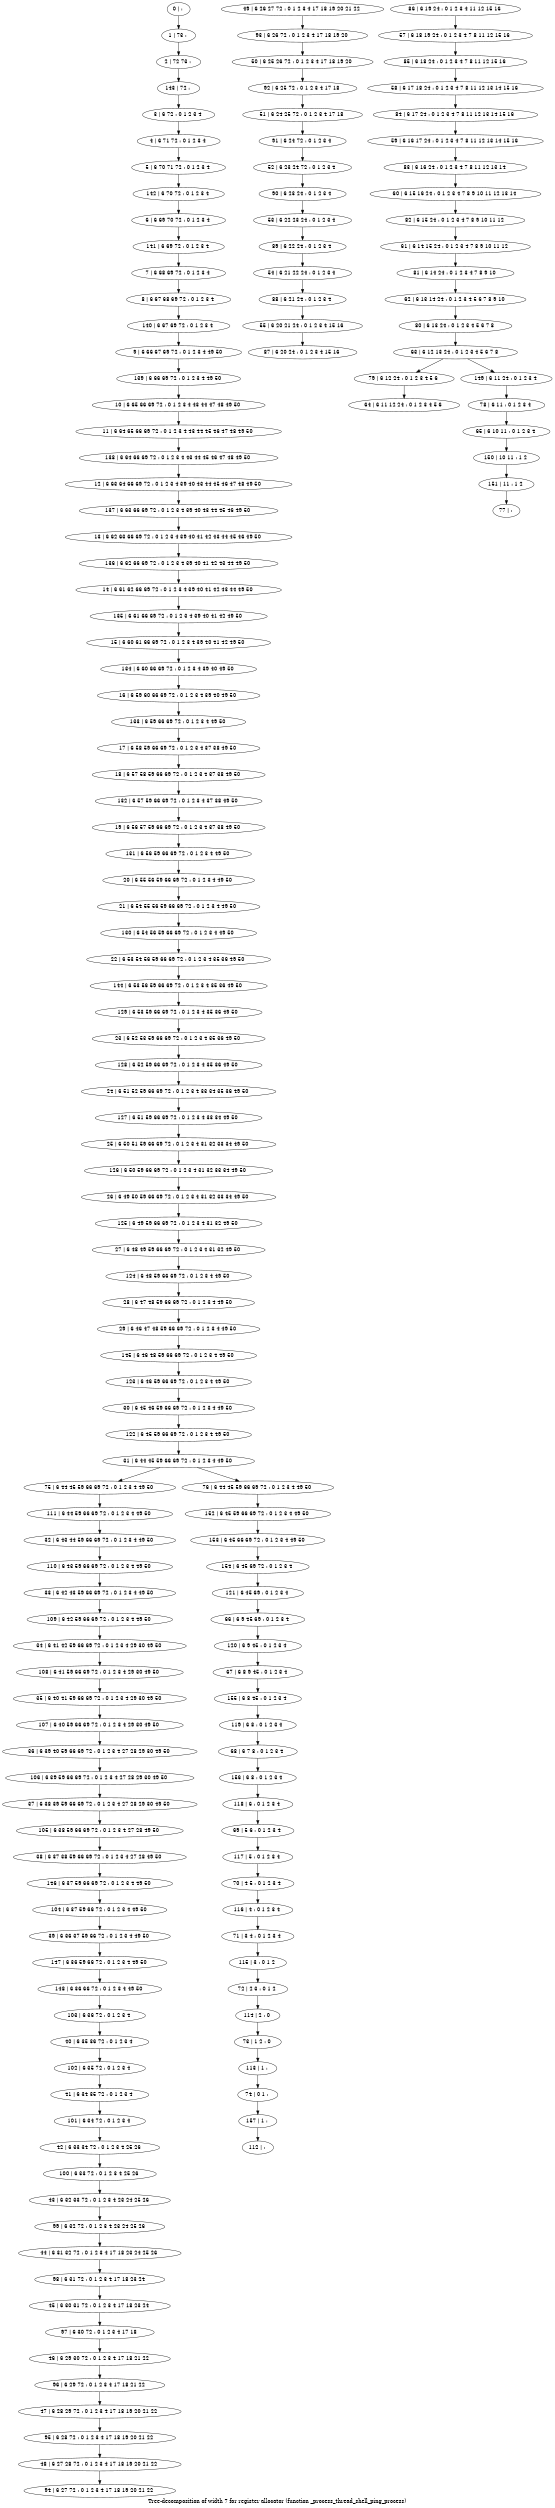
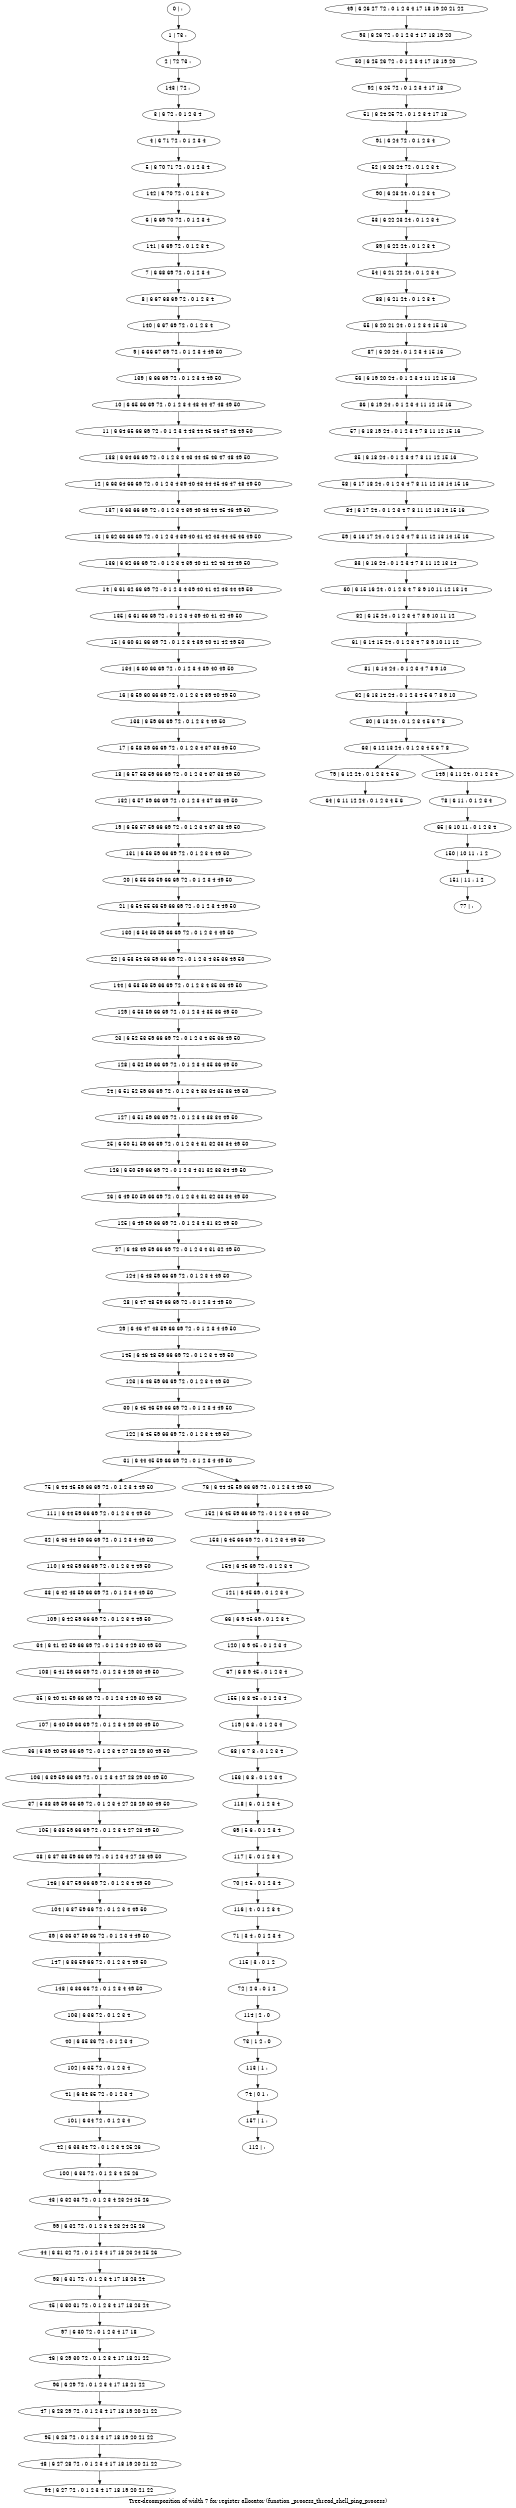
none -> (406, 379)
